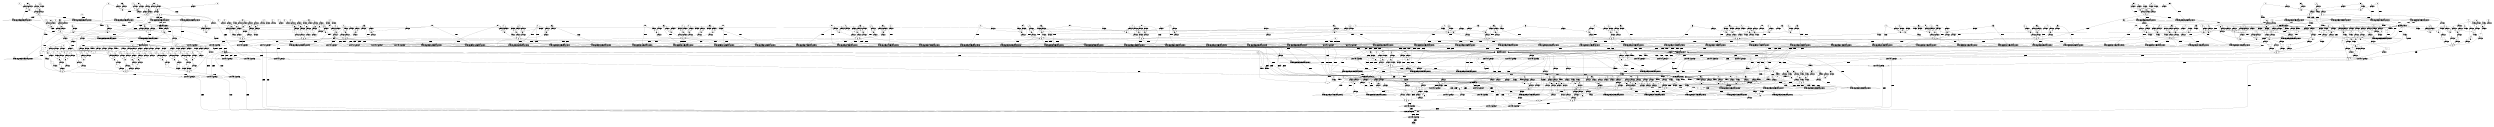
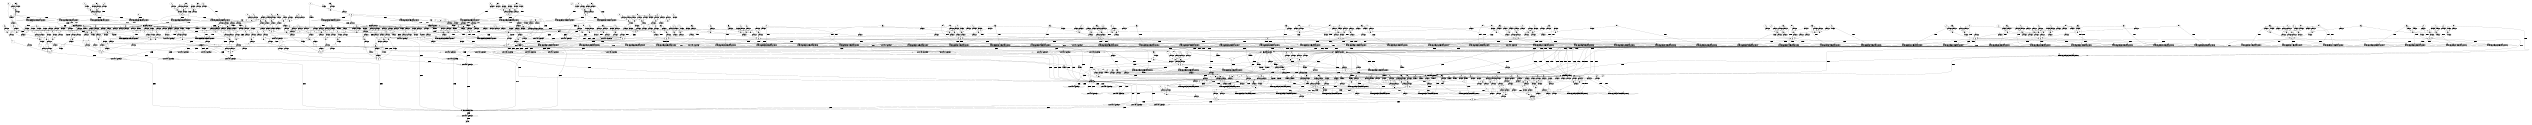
(146, 42) -> (185, 28)
none -> (1666, 45)
(1418, 112) -> none
